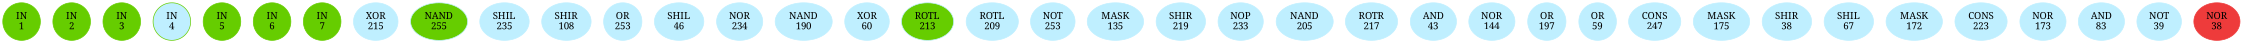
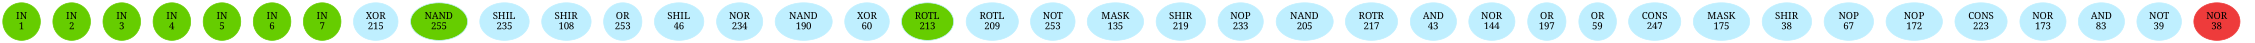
(172, 22) -> (172, 22)
(1849, 22) -> (1849, 22)
(1914, 22) -> (1914, 22)
